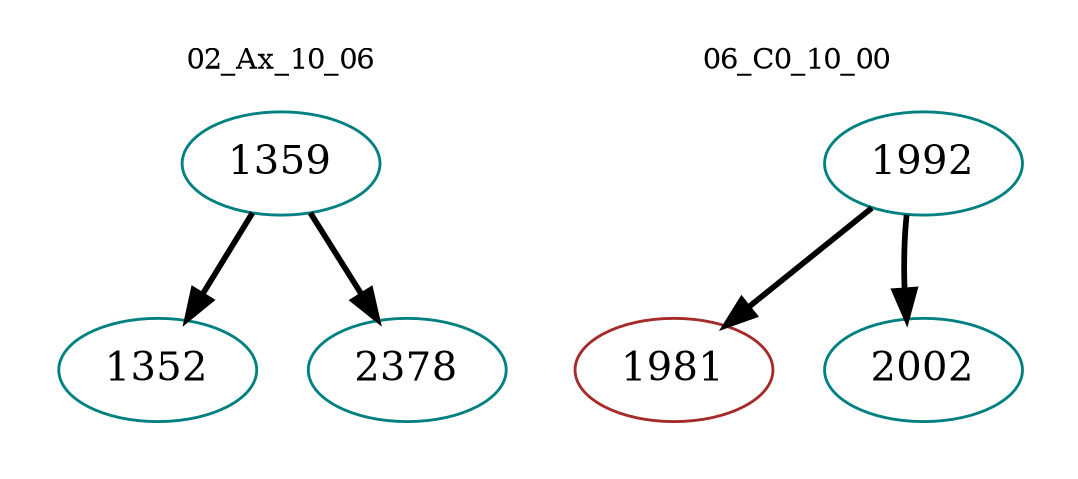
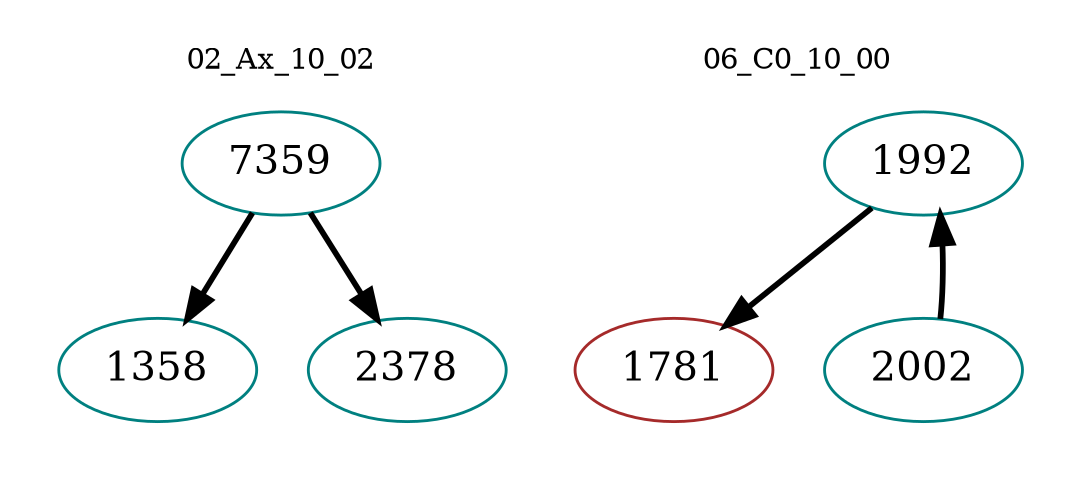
(281, 62) -> (281, 62)
(281, 163) -> (281, 163)
(904, 252) -> (943, 282)
(158, 370) -> (158, 370)
(674, 370) -> (674, 370)
